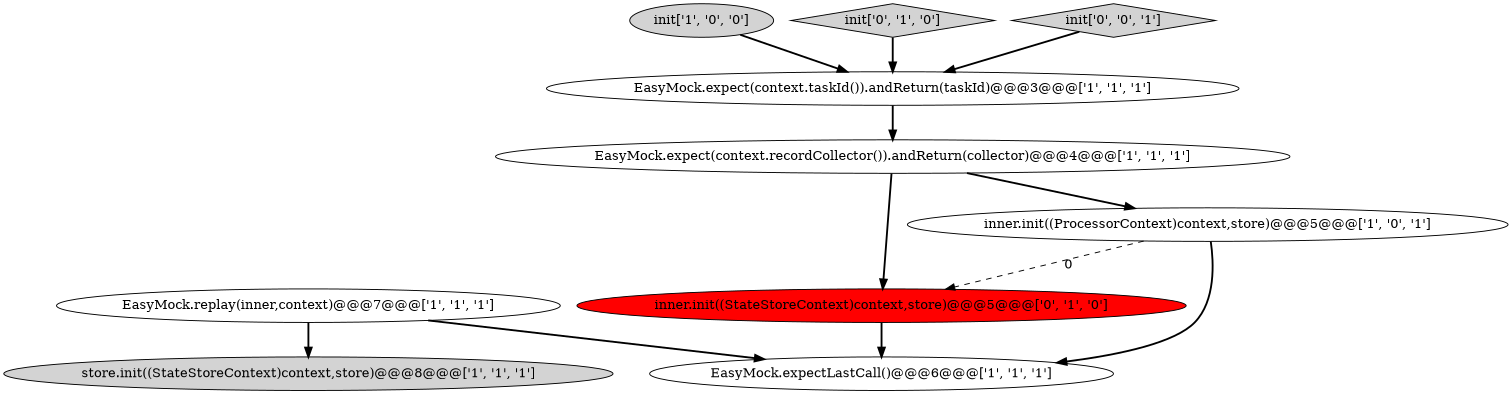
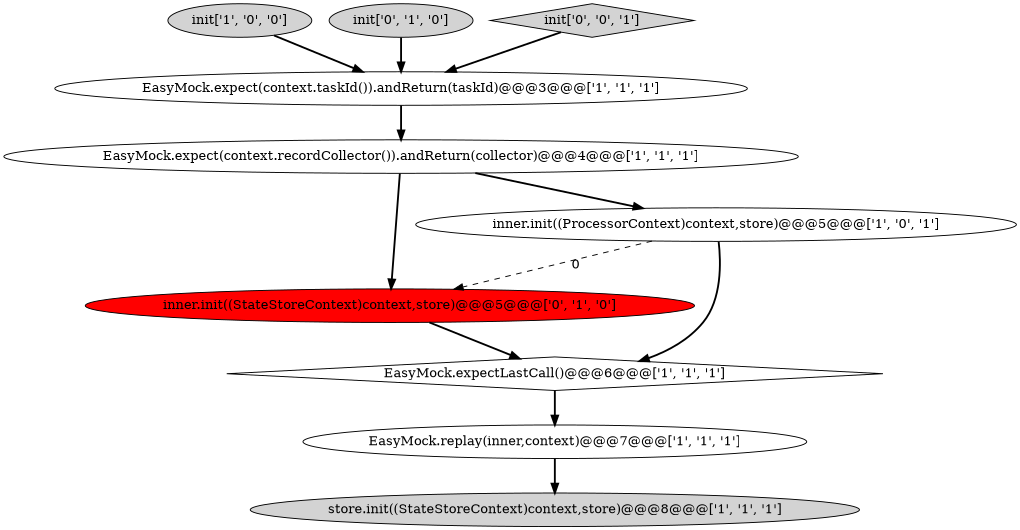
(893, 21) -> (401, 21)
(592, 339) -> (555, 403)
(882, 374) -> (555, 374)
